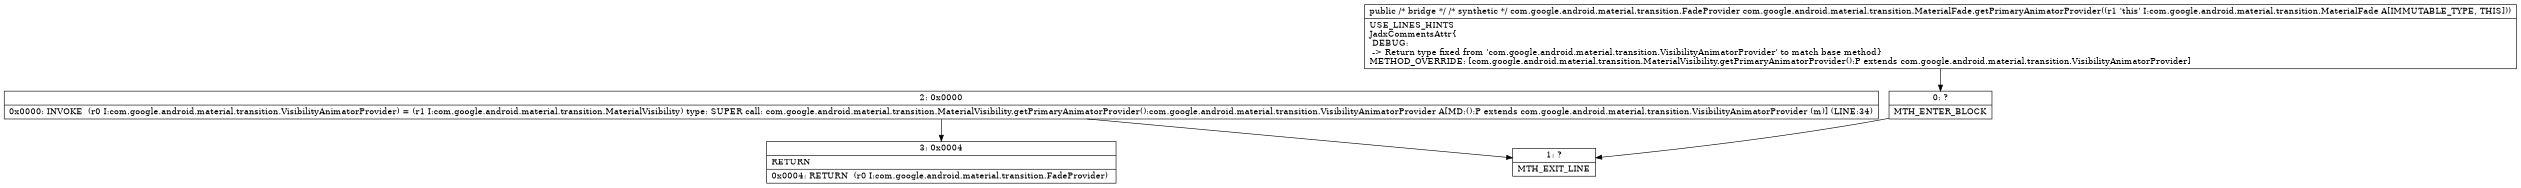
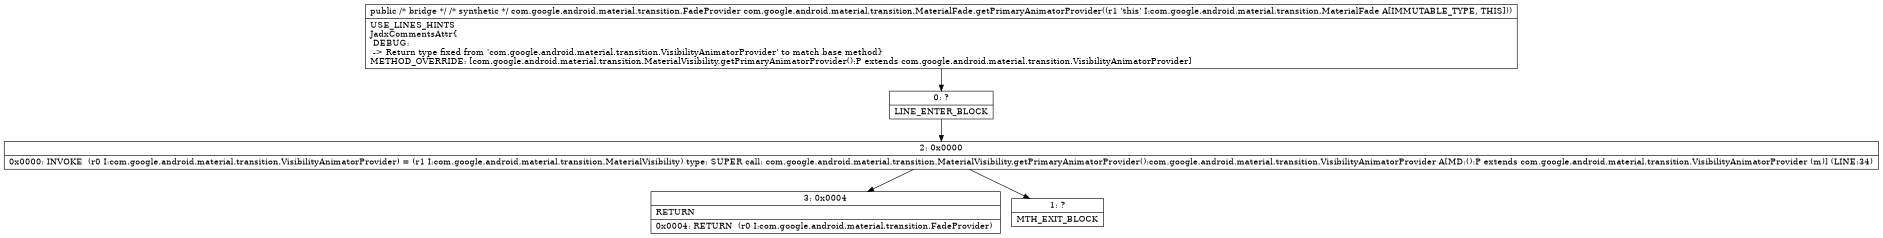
(1941, 112) -> (941, 112)
(1746, 141) -> (941, 127)
(1554, 169) -> (1058, 219)
